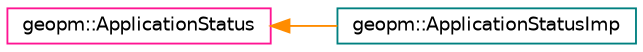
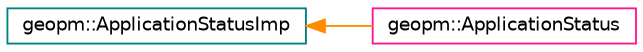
(314, 26) -> (349, 26)
